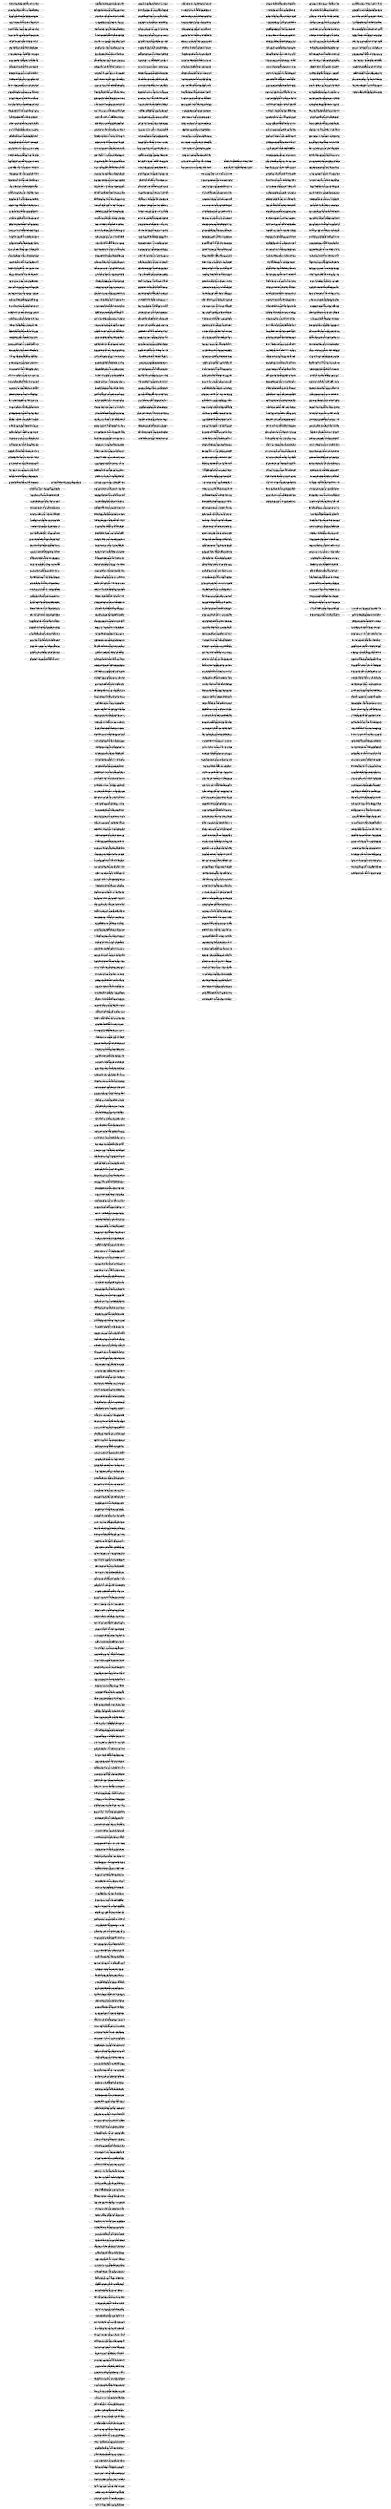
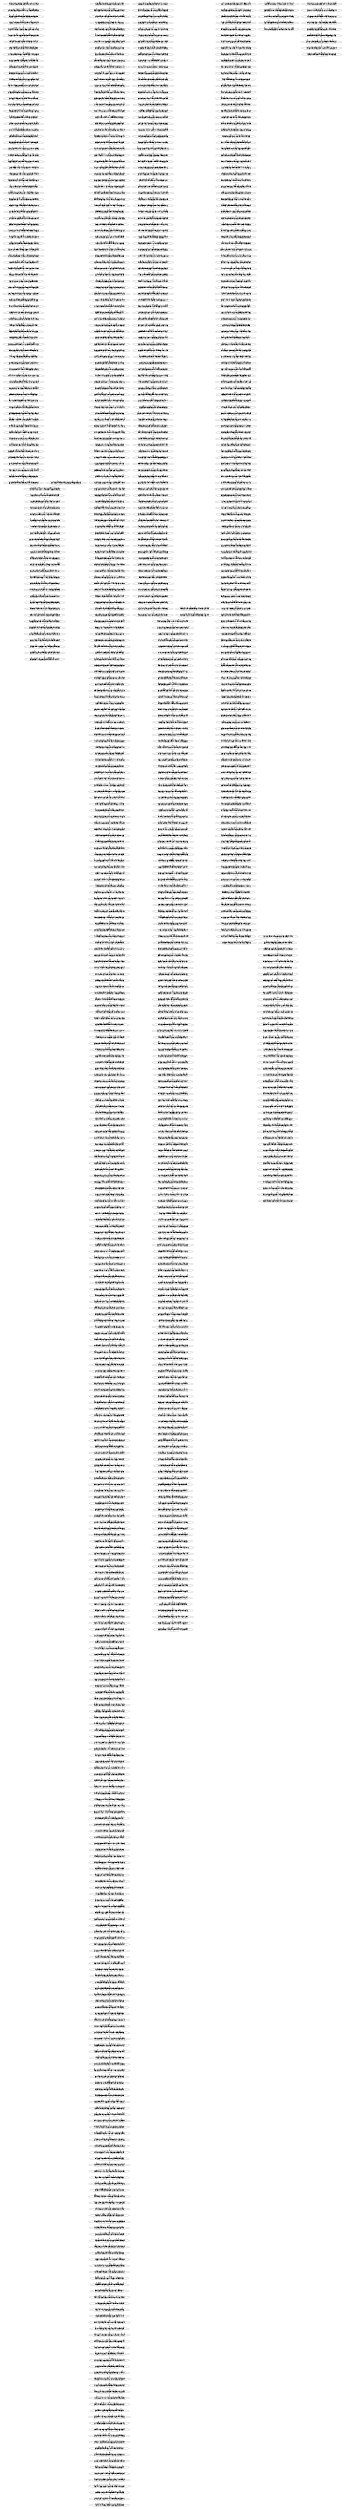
(367, 36) -> none
(281, 181) -> none
none -> (236, 325)
none -> (153, 445)
none -> (173, 1453)
